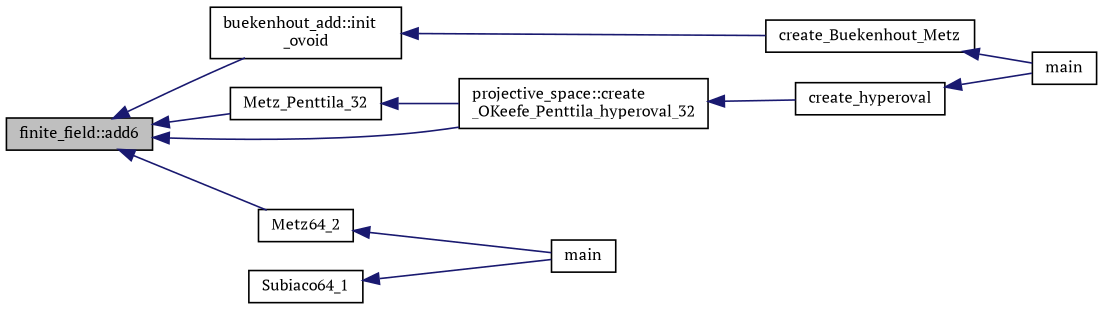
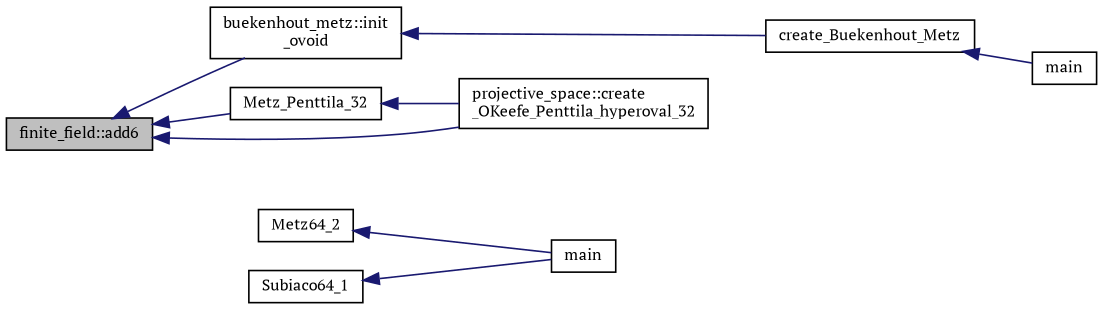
(306, 33) -> (306, 33)
(870, 99) -> none
(200, 183) -> none
